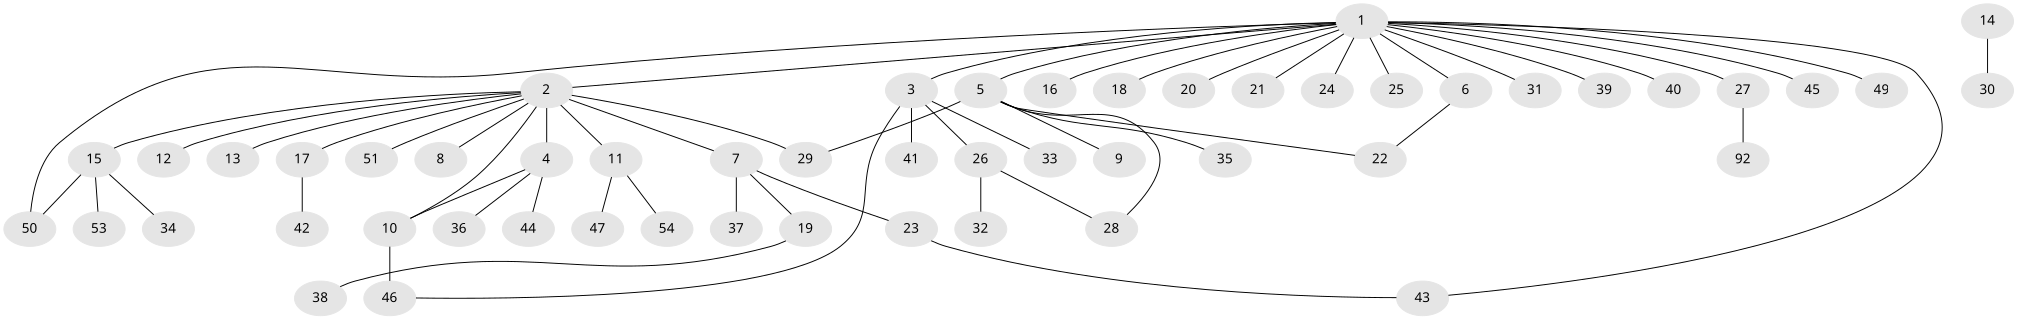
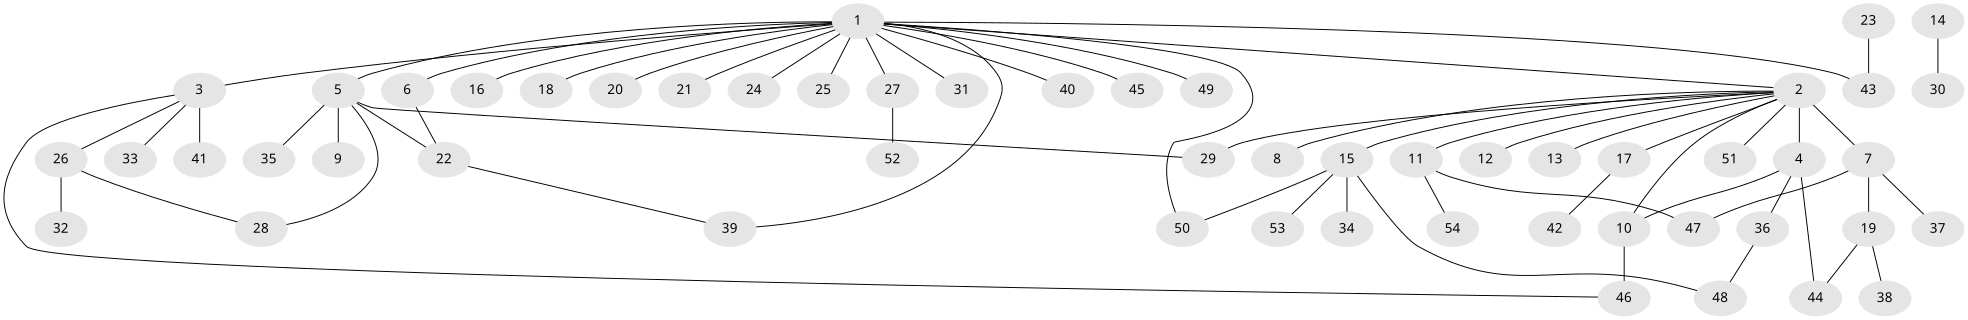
(1743, 160) -> (893, 160)
none -> (587, 194)
(822, 197) -> (1791, 192)
none -> (1842, 264)
none -> (1720, 298)
